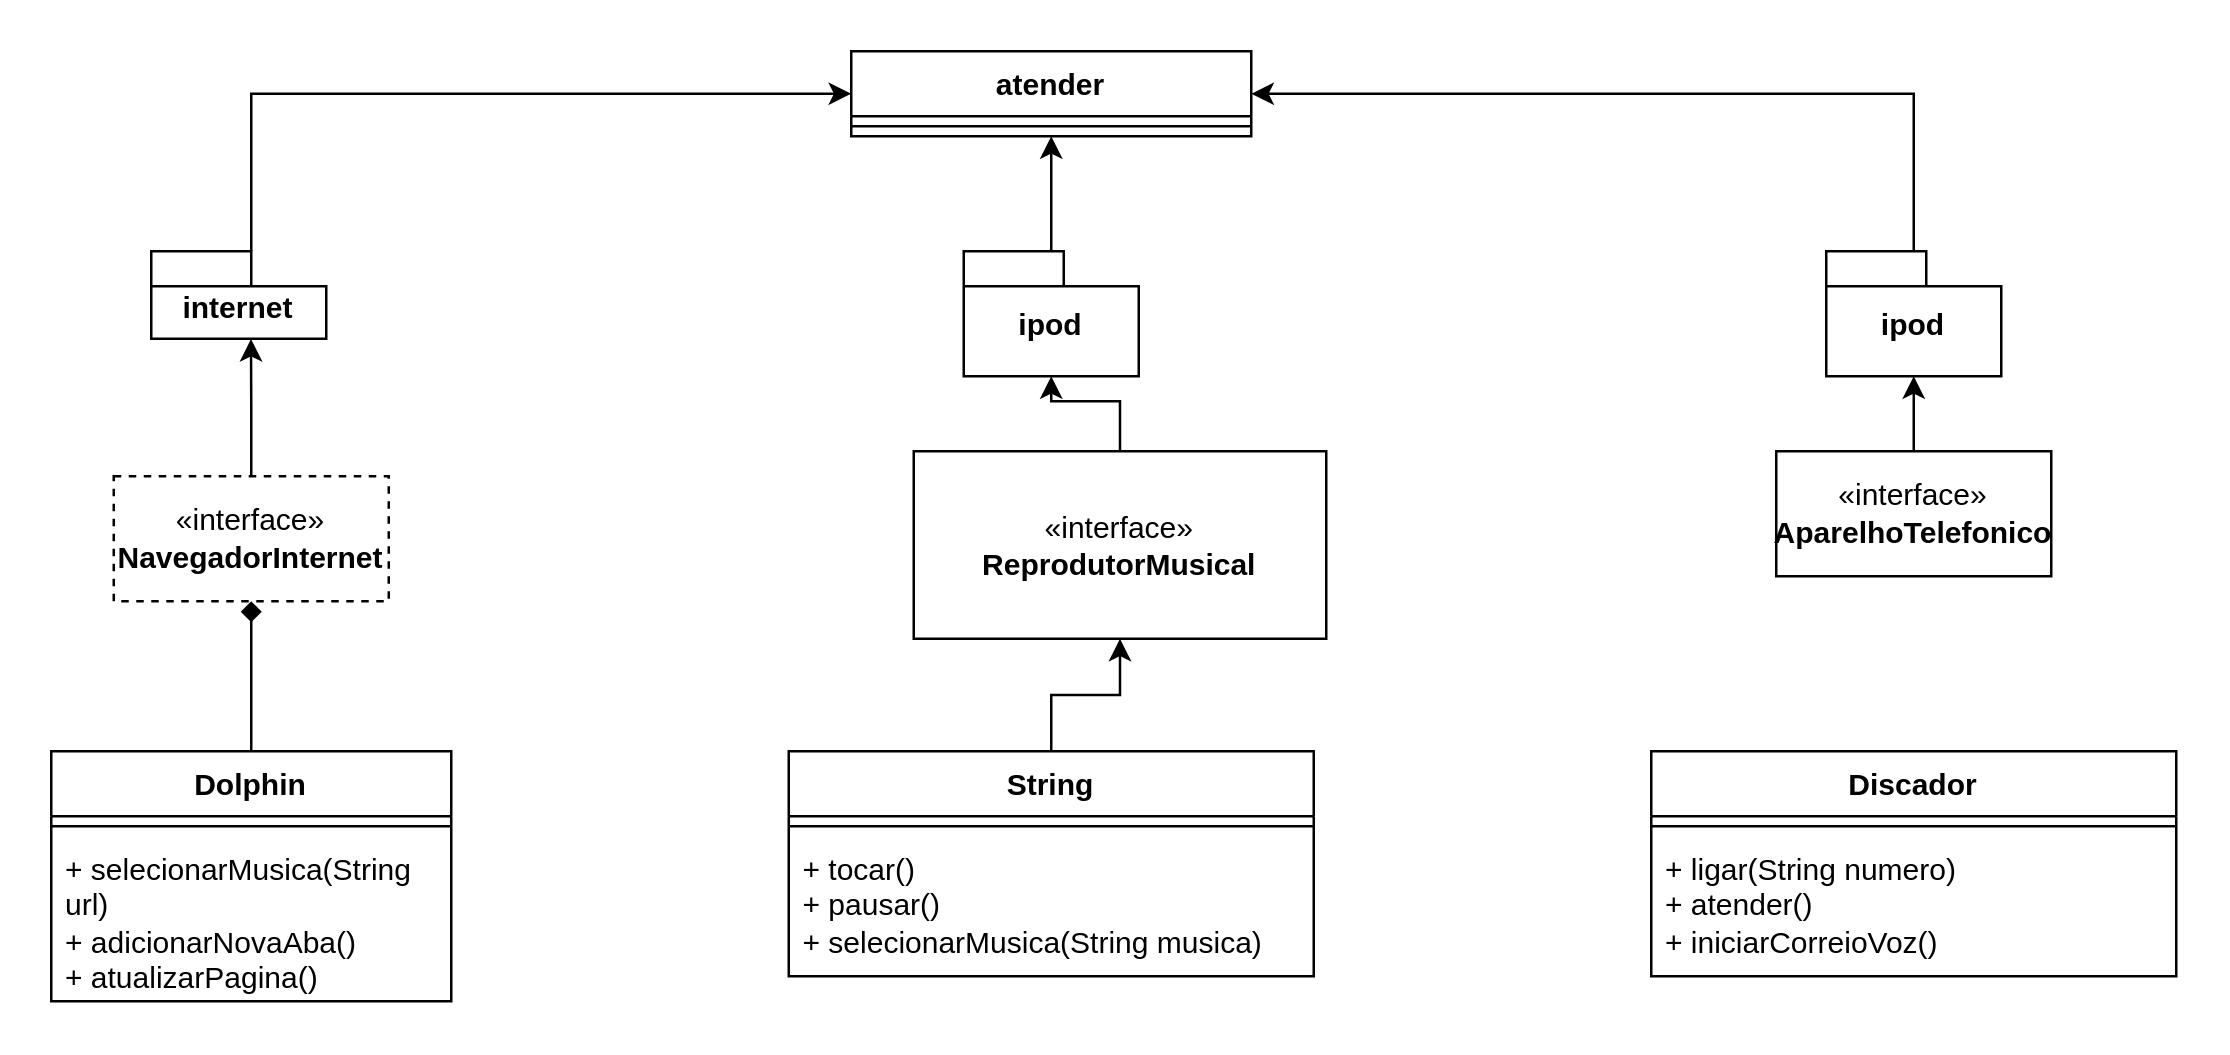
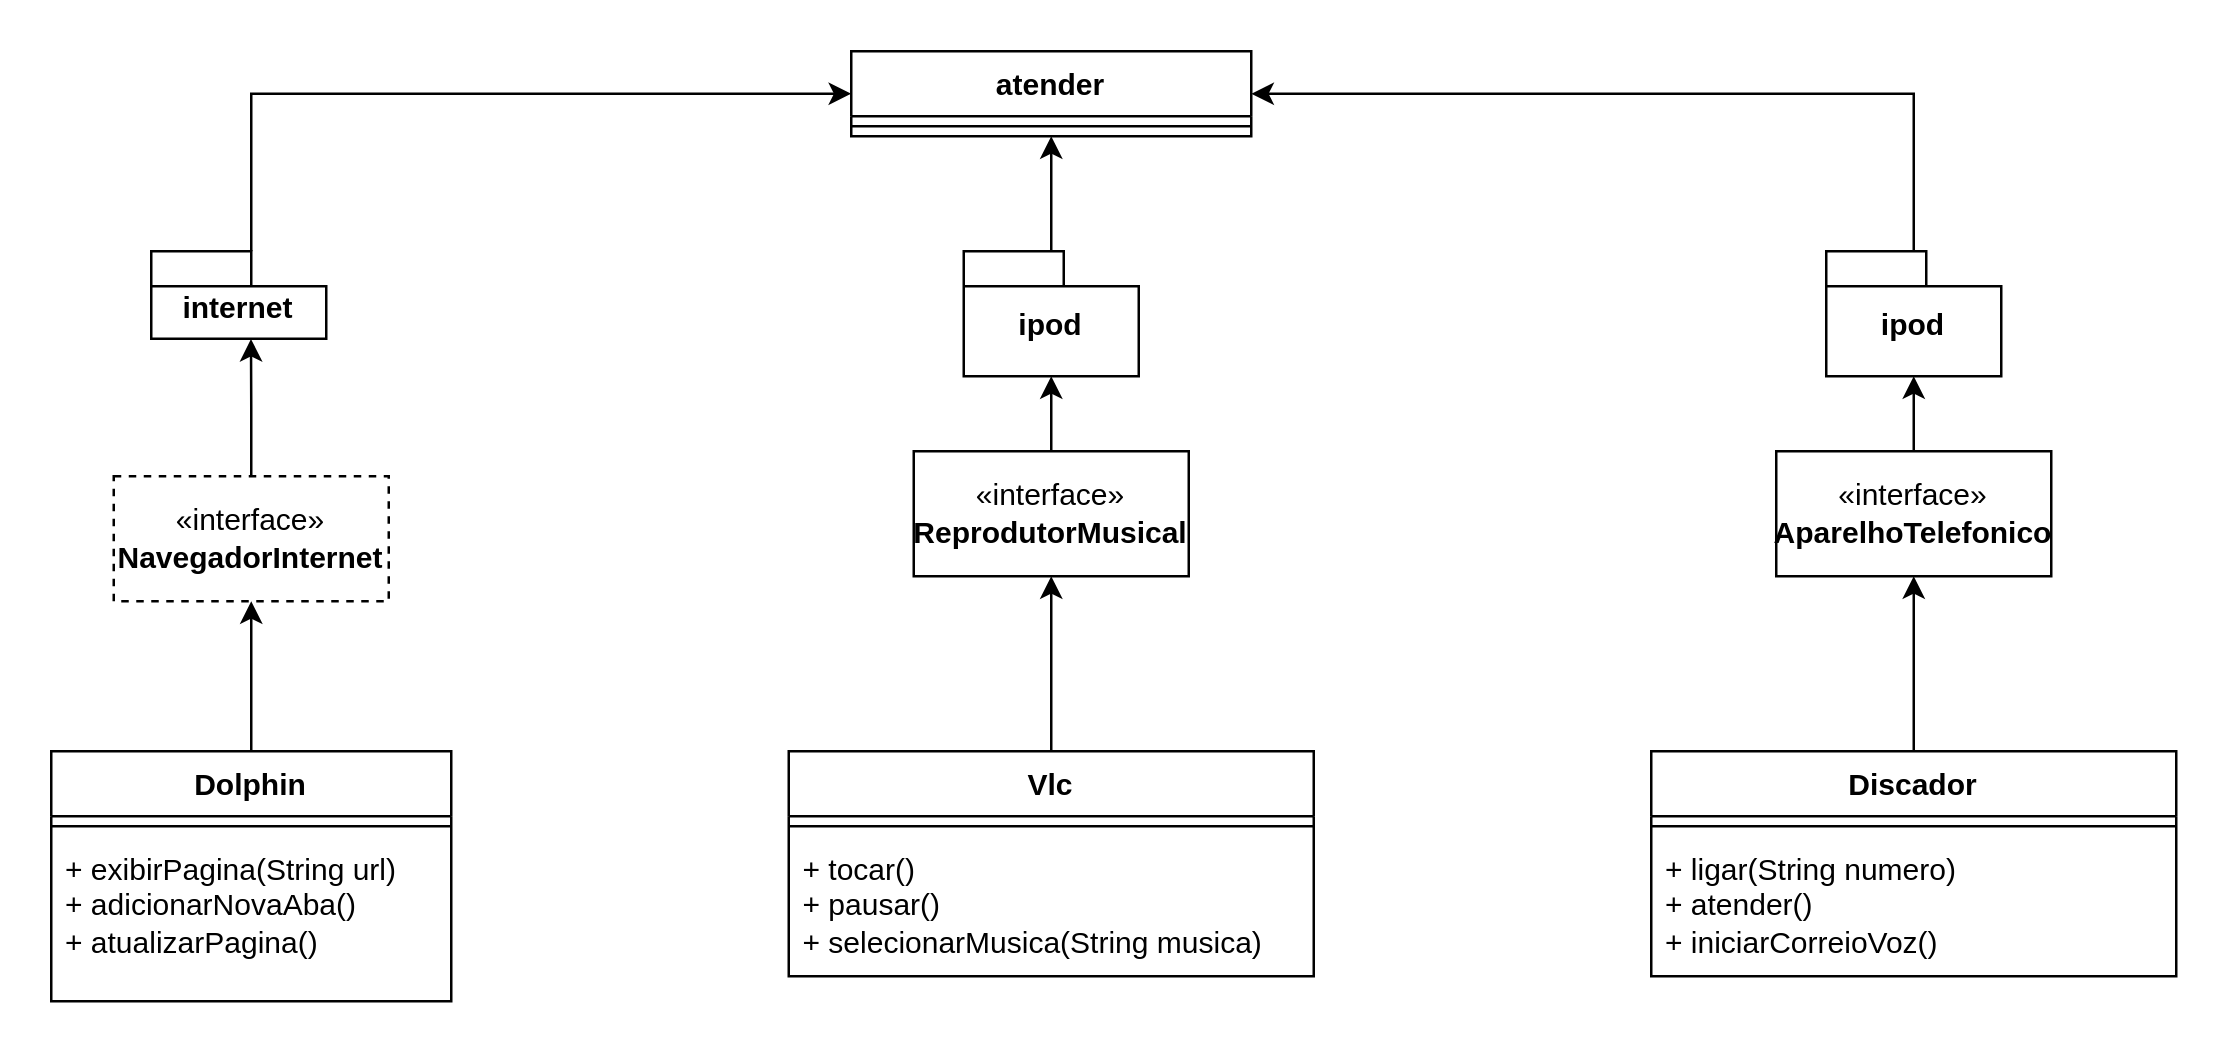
(1120, 545) -> (1051, 514)
(251, 622) -> (251, 620)
none -> (1914, 672)
(1051, 787) -> (1051, 787)
(254, 926) -> (254, 926)
